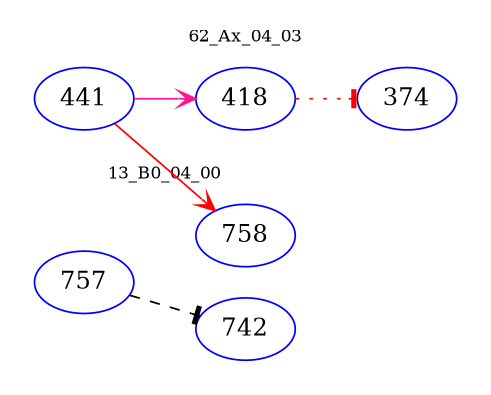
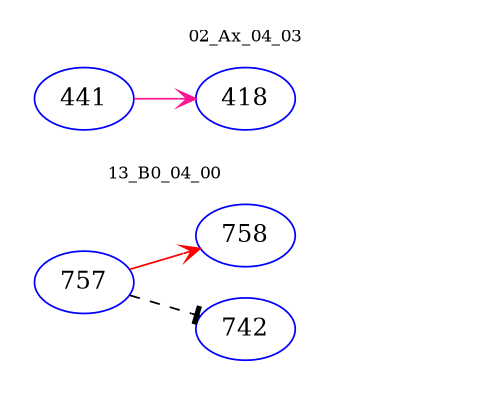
(246, 37) -> (246, 37)
(407, 99) -> none
(167, 169) -> (156, 261)
